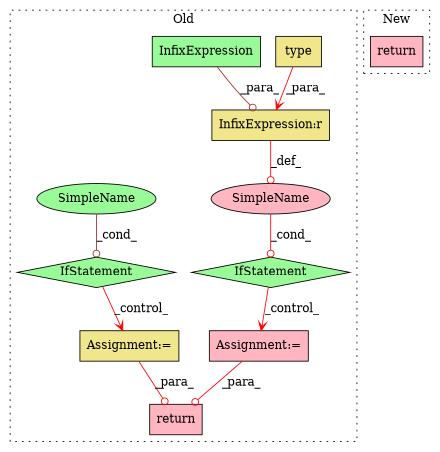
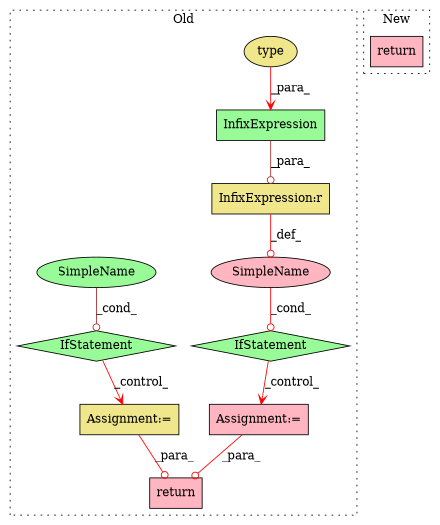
(299, 52) -> (271, 52)
(286, 84) -> (271, 84)
